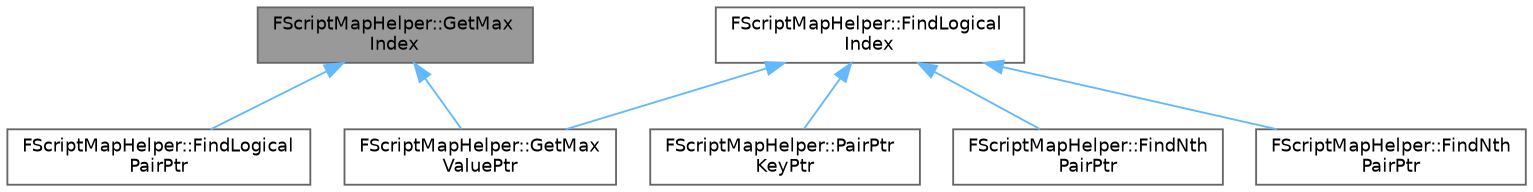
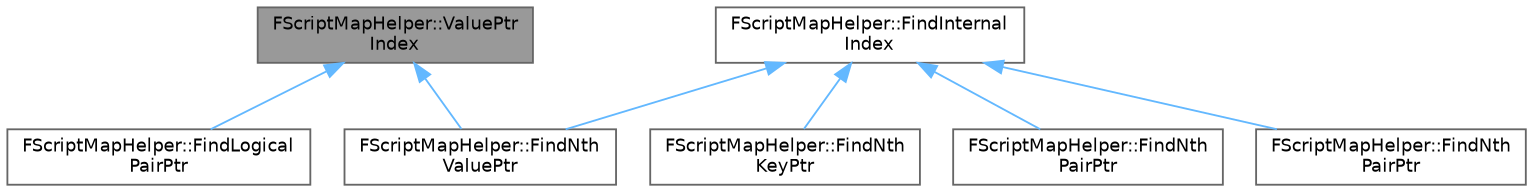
(395, 35) -> (395, 35)
(870, 35) -> (870, 35)
(480, 157) -> (480, 157)
(785, 157) -> (785, 157)
